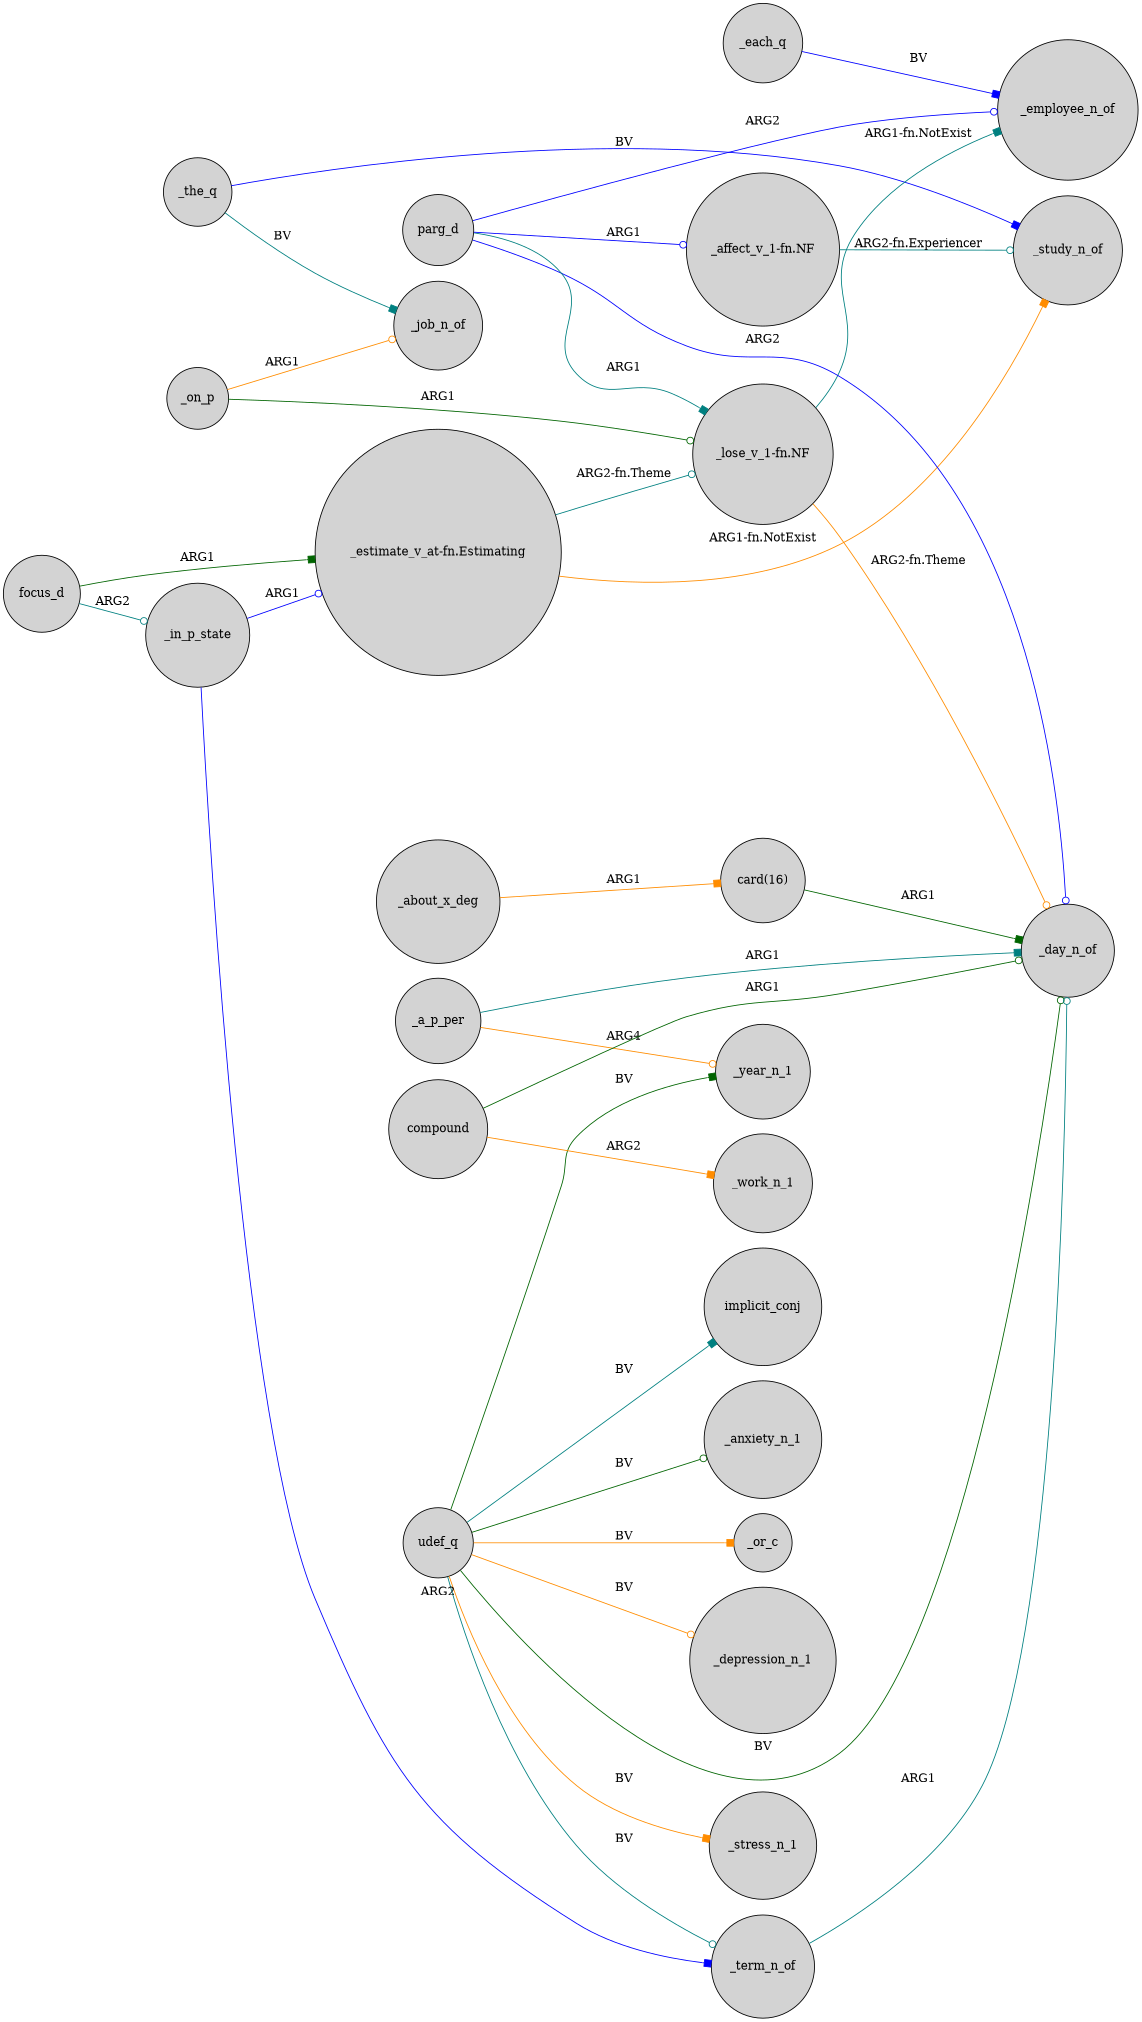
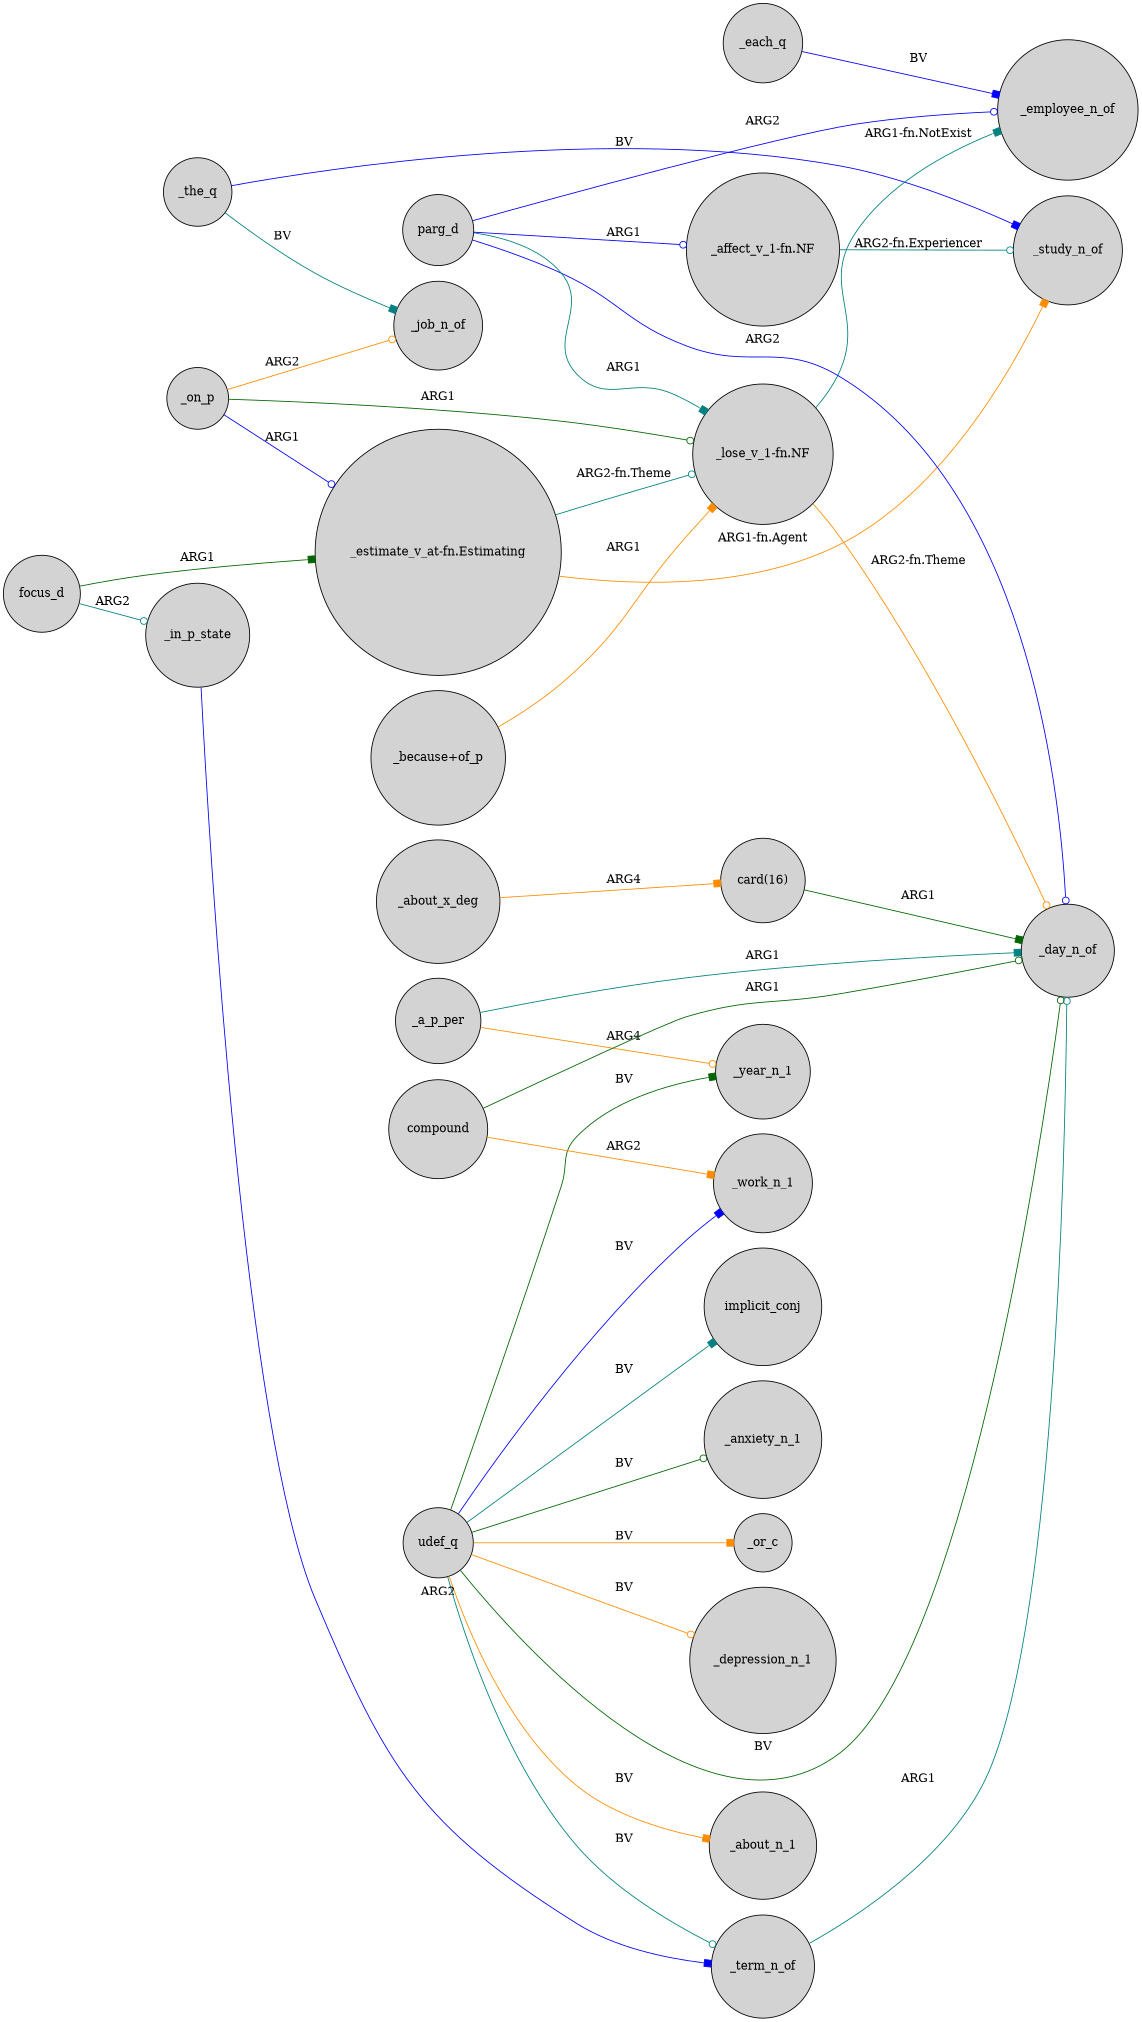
(282, 362) -> (282, 362)
(763, 538) -> (763, 538)
(281, 607) -> (276, 448)
none -> (438, 758)
(624, 880) -> (624, 880)
none -> (577, 1356)
(763, 1846) -> (763, 1846)
